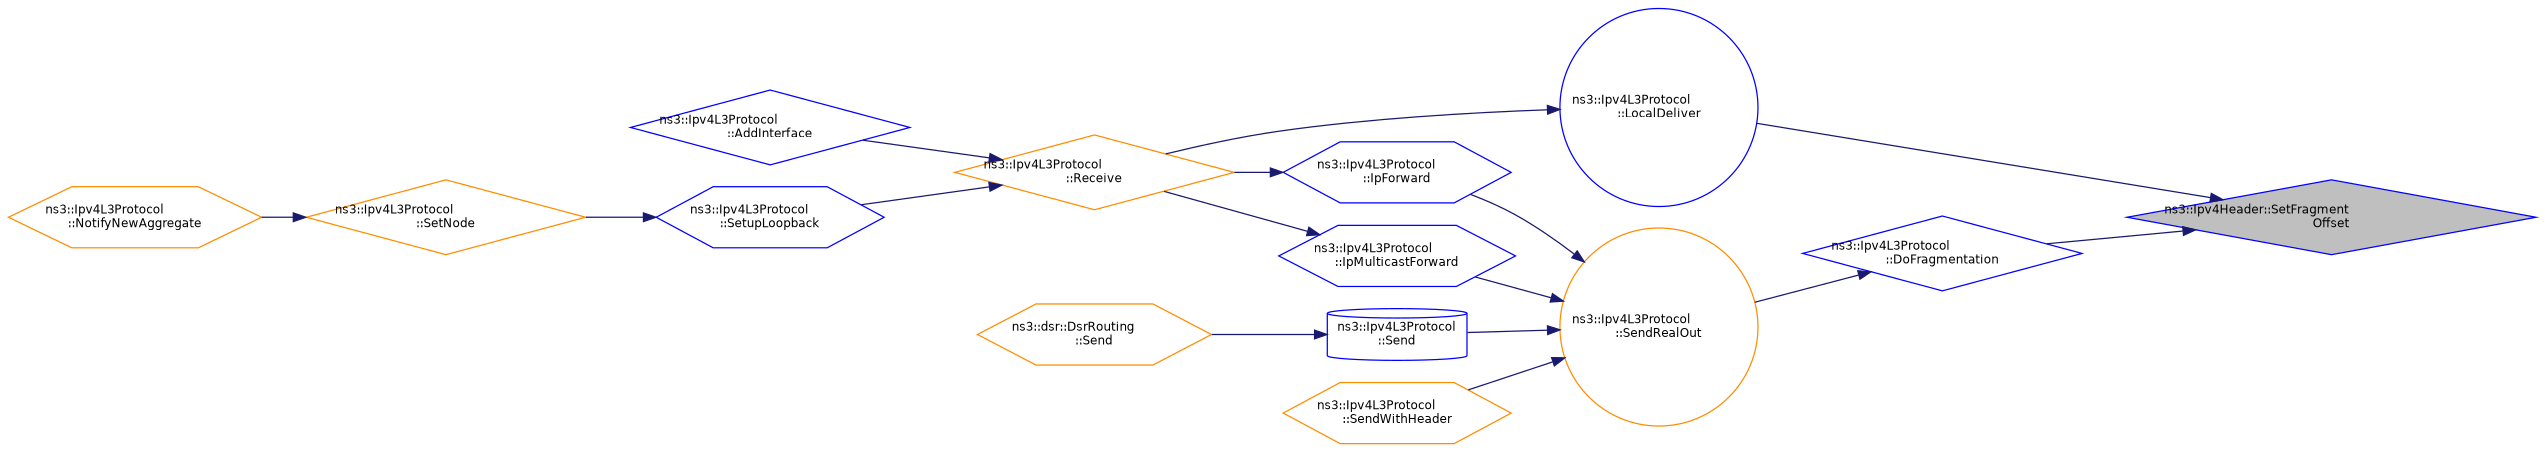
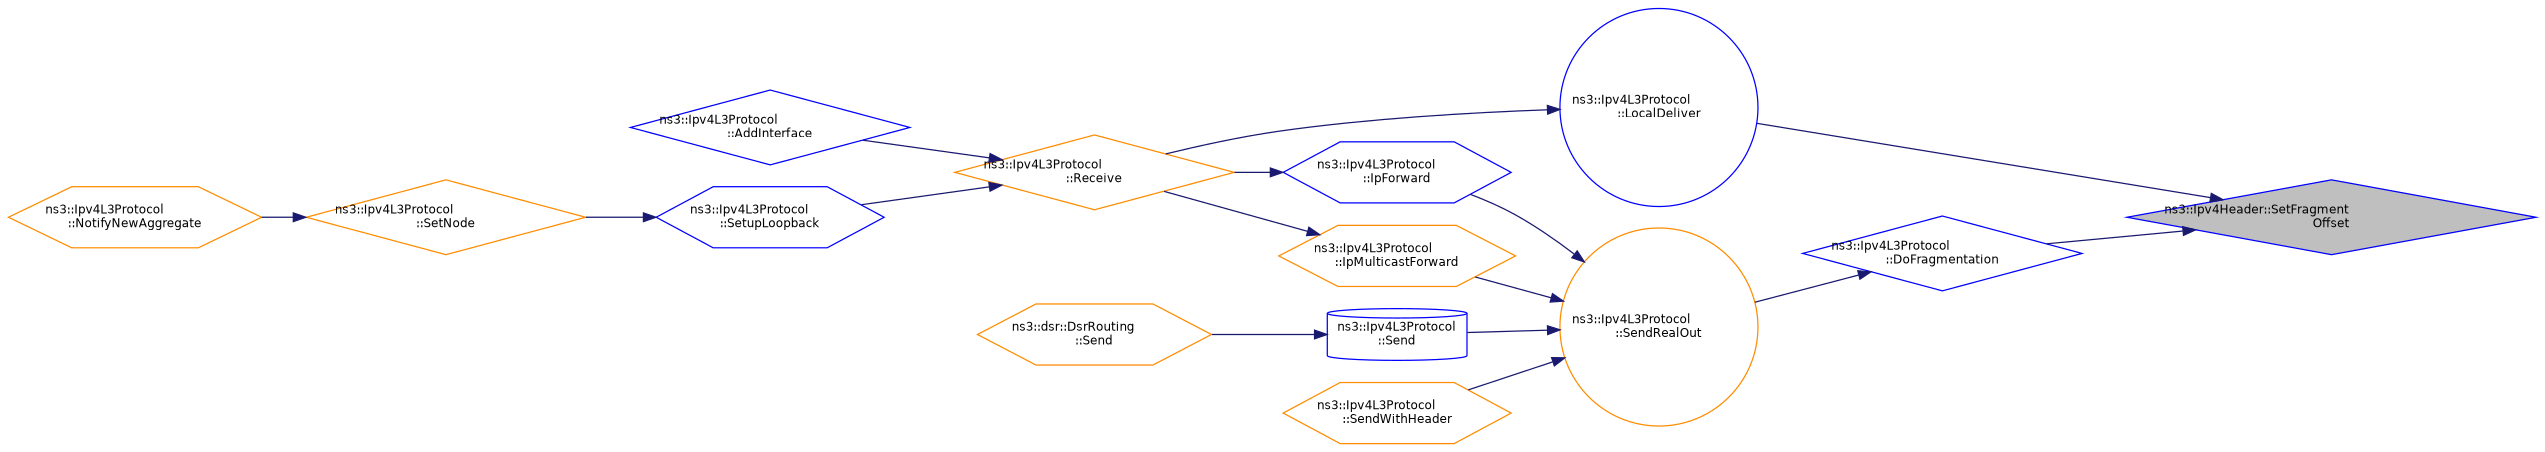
(1397, 256) -> (1397, 256)
